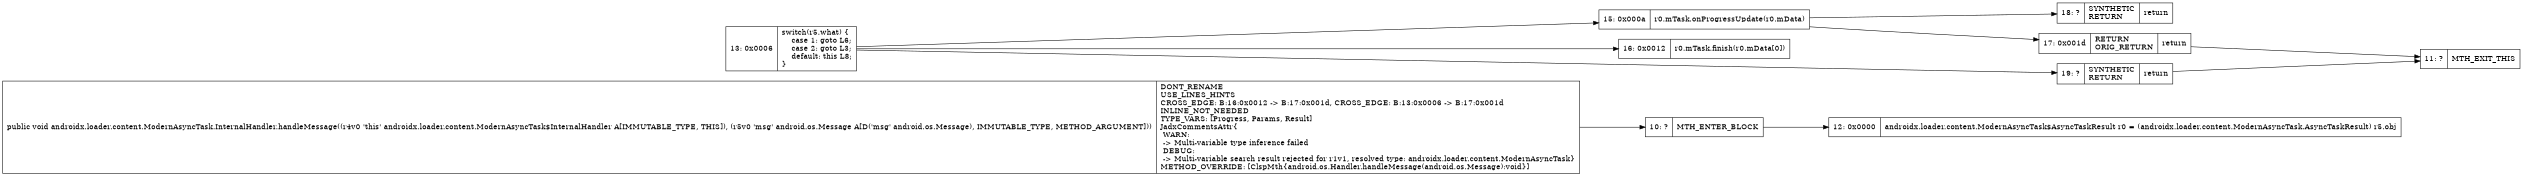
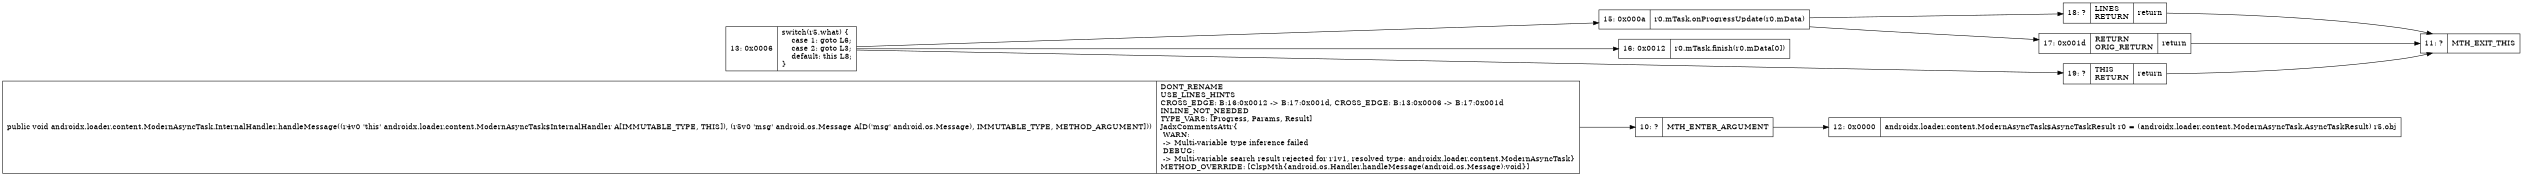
(2112, 9) -> (2107, 9)
none -> (2297, 18)
(2112, 70) -> (2105, 70)
(1718, 127) -> (1718, 127)
